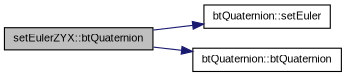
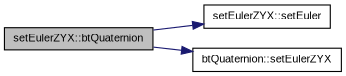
(267, 17) -> (267, 17)
(267, 60) -> (267, 60)
